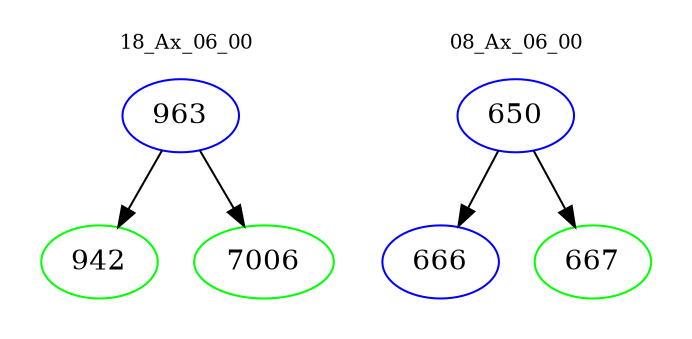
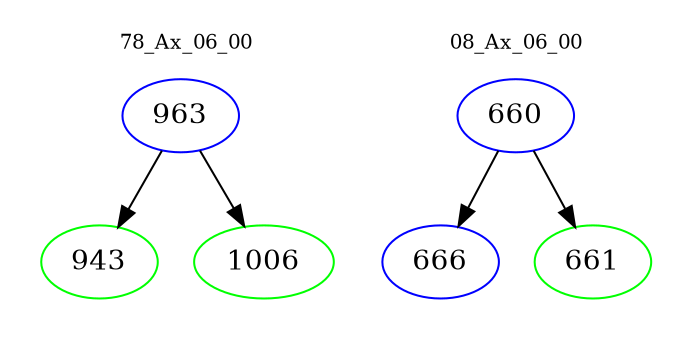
(187, 44) -> (187, 44)
(516, 116) -> (516, 116)
(99, 262) -> (99, 262)
(264, 262) -> (264, 262)
(593, 262) -> (593, 262)
